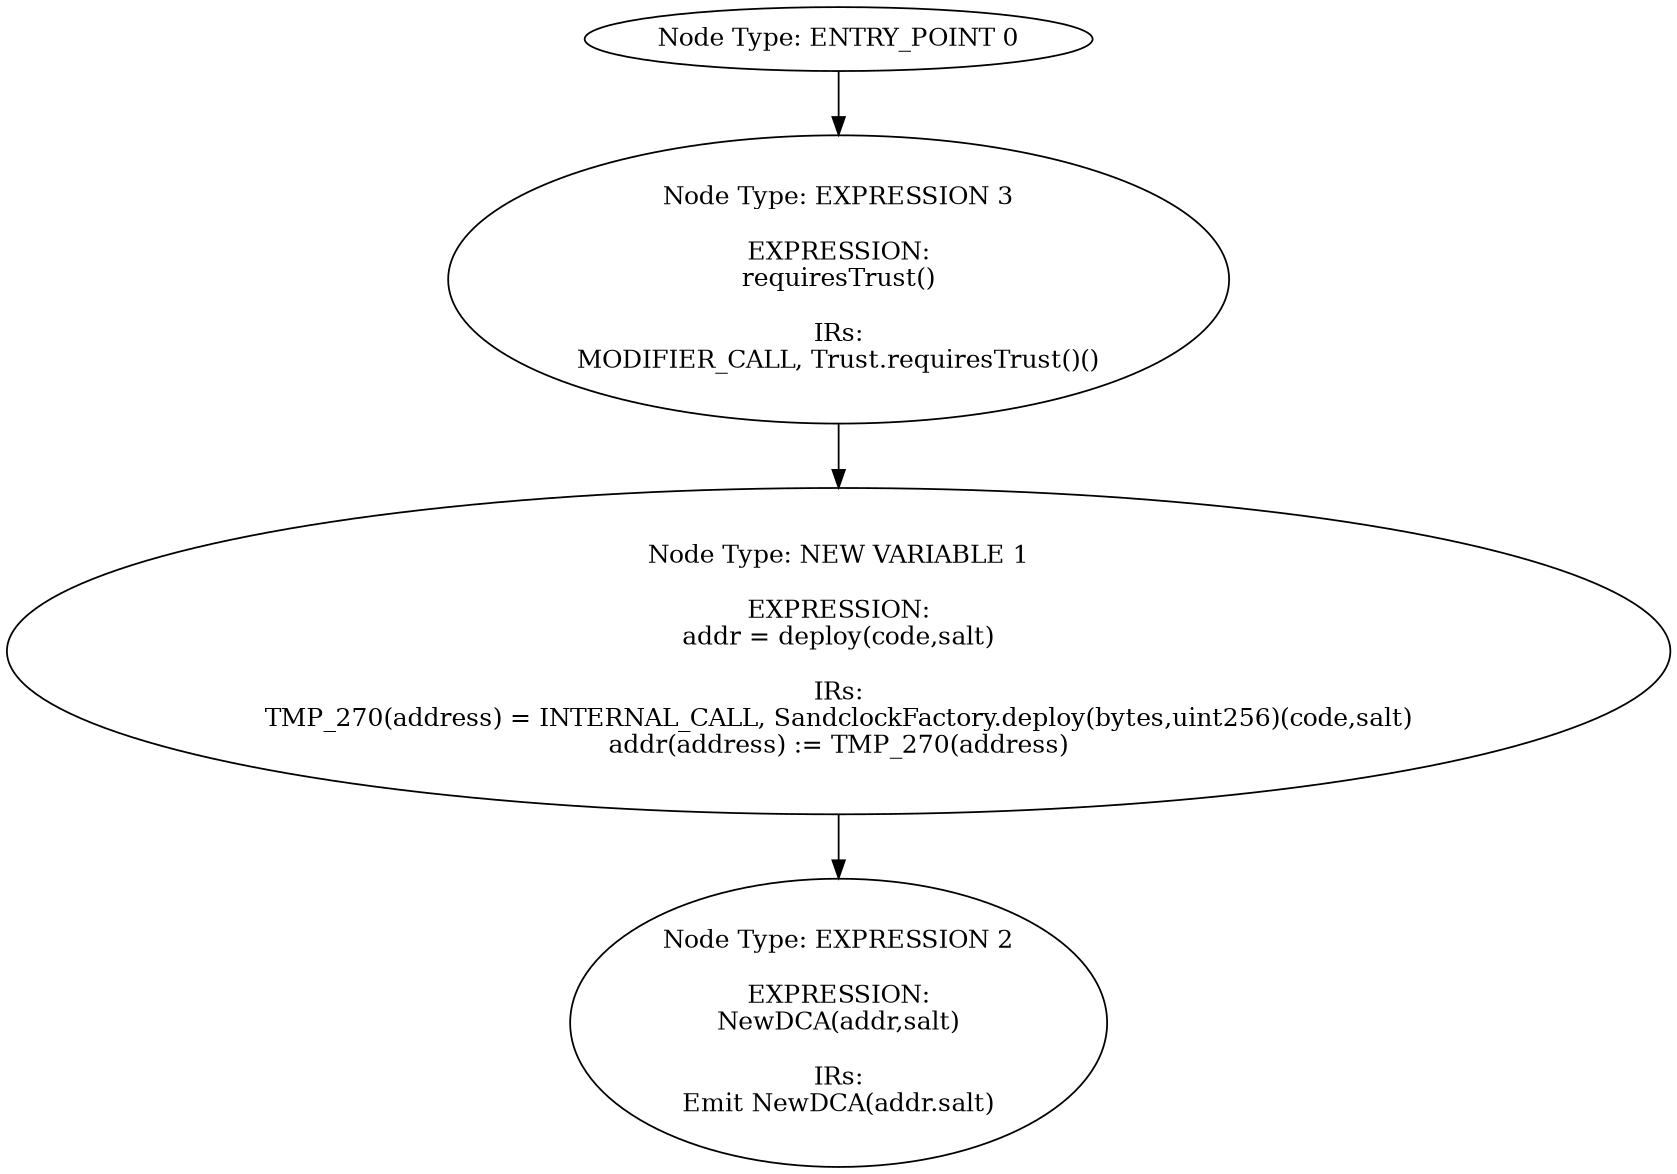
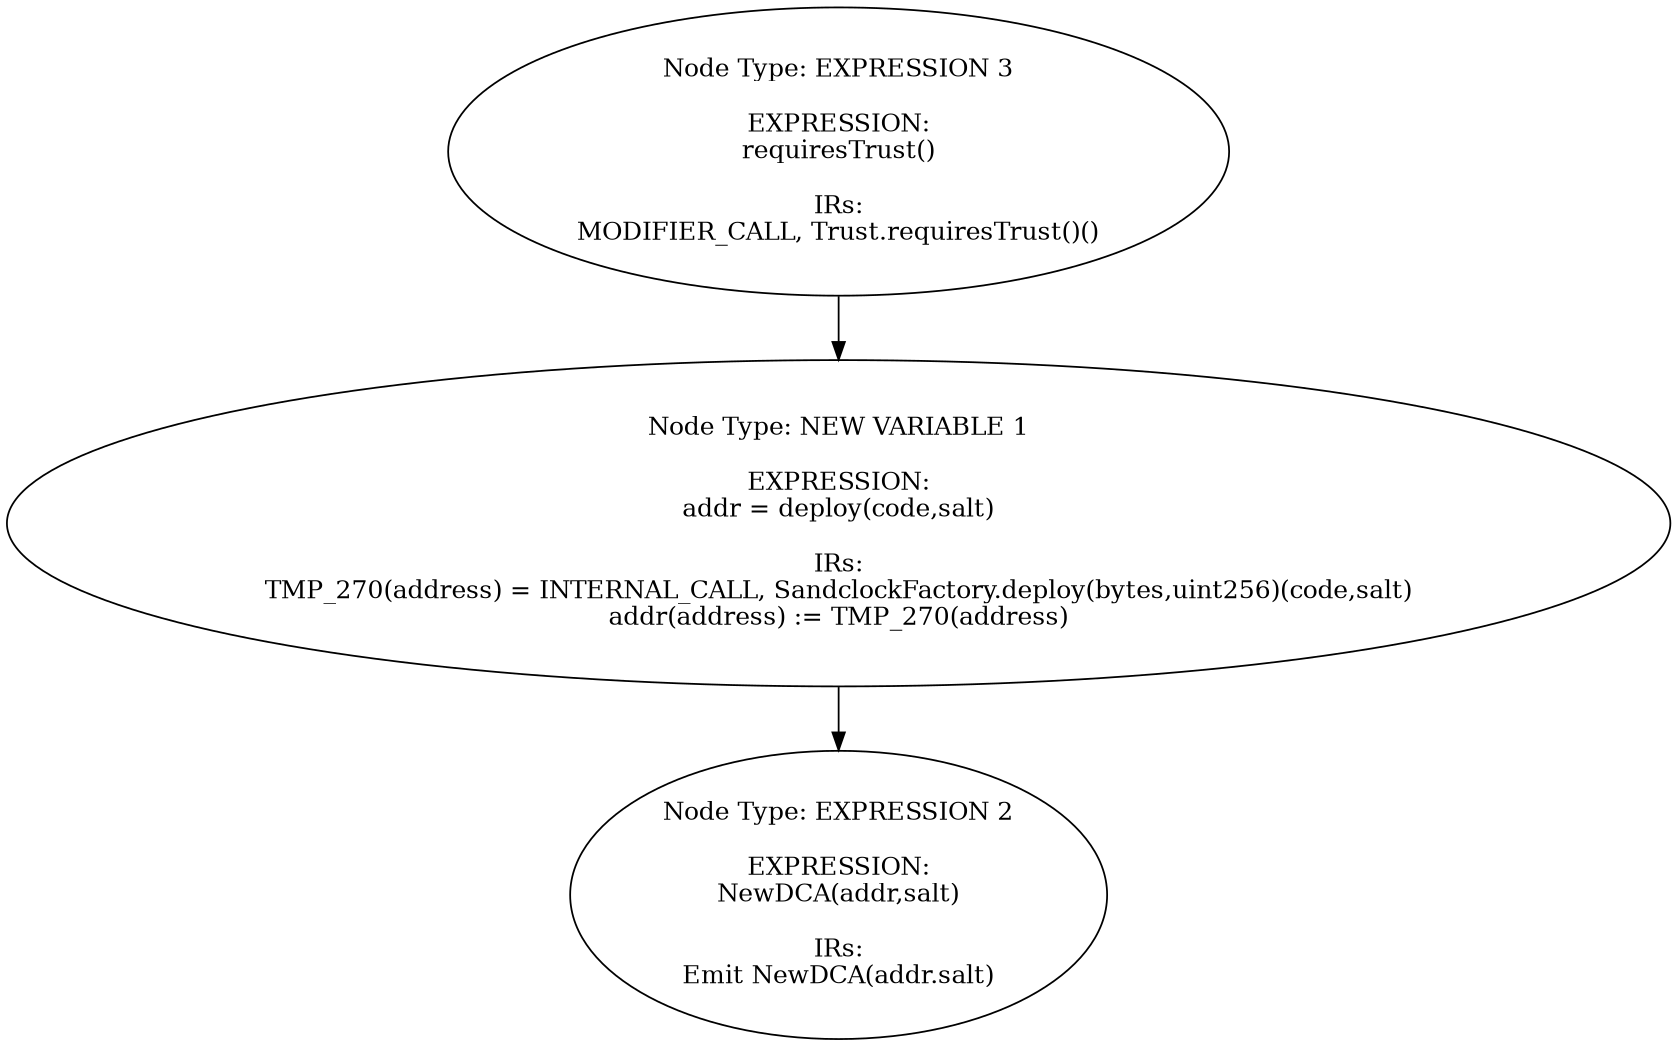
(839, 39) -> none
